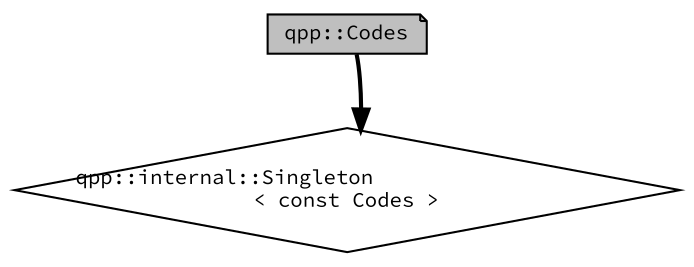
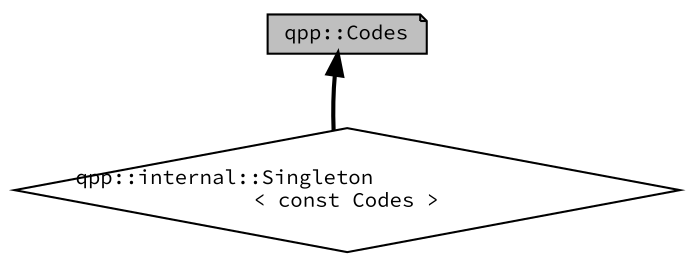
(360, 81) -> (333, 102)
